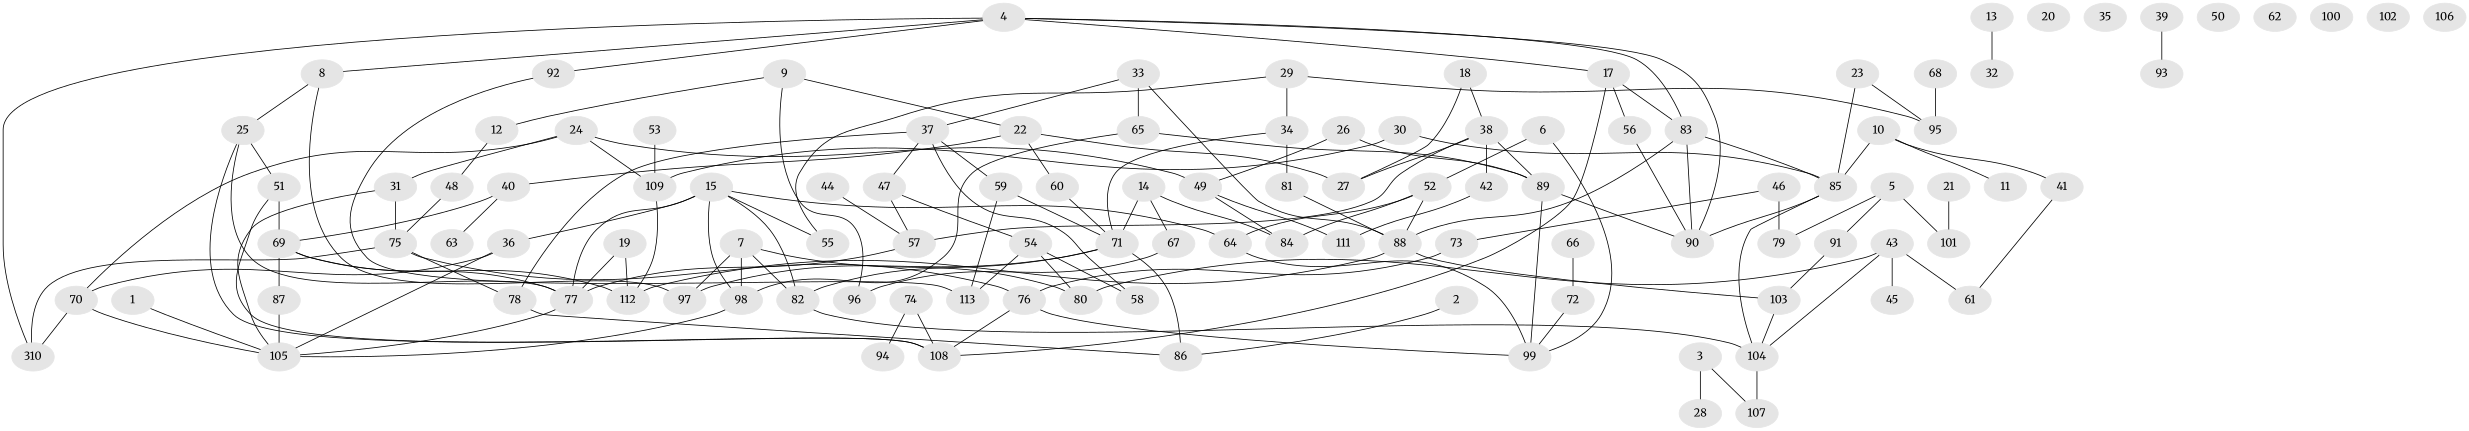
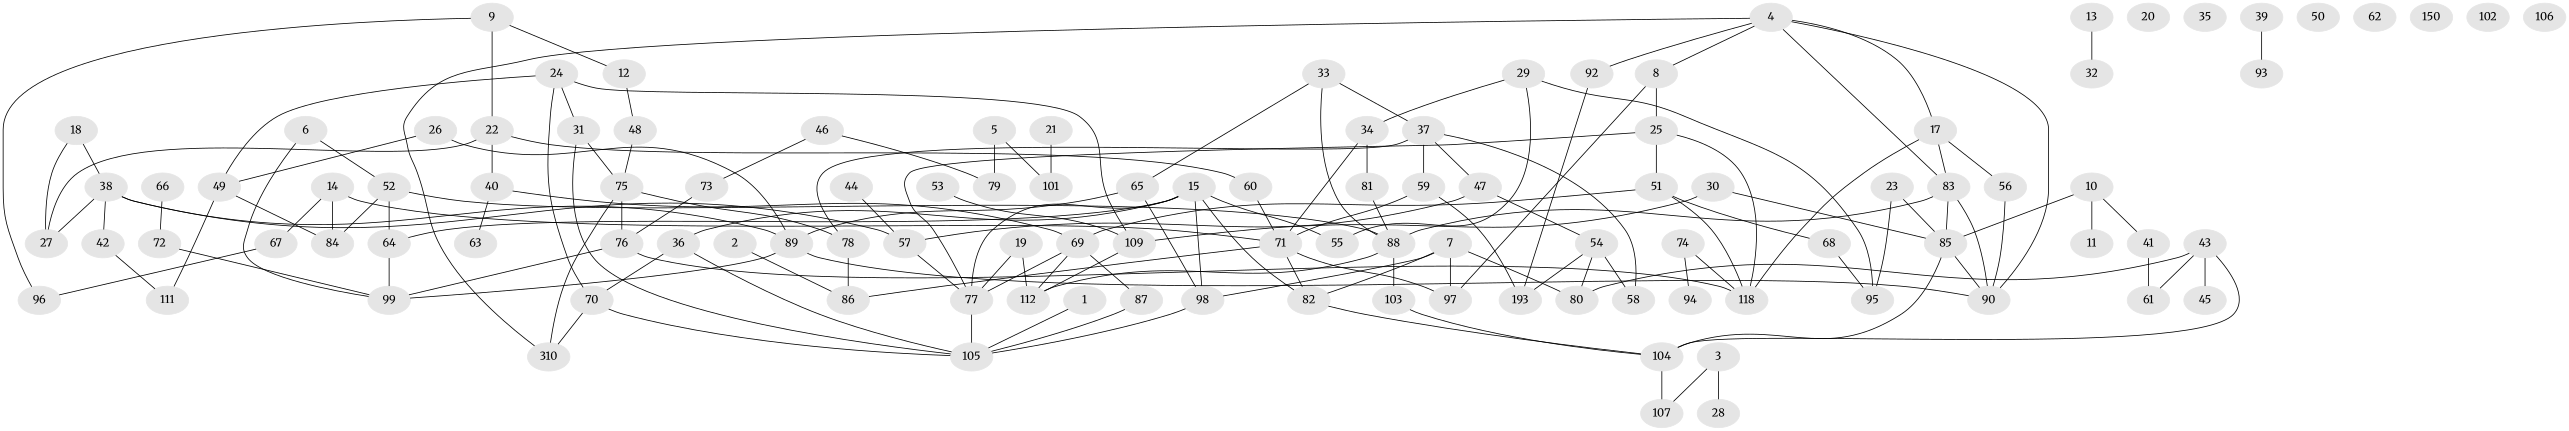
(2332, 17) -> (2431, 17)
none -> (1723, 214)
(1836, 244) -> none
(968, 300) -> (1520, 300)
(939, 357) -> (1747, 300)
